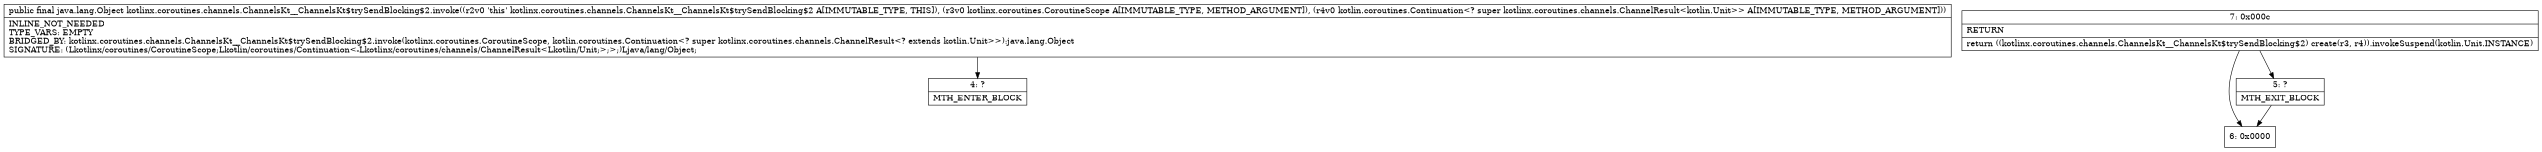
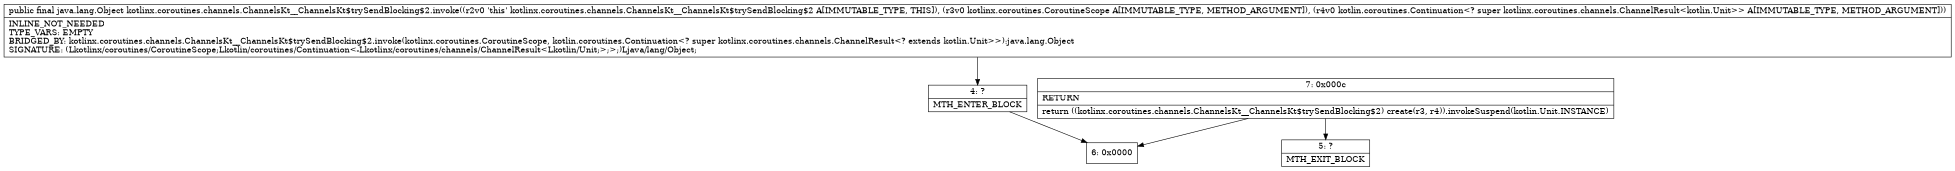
(2266, 113) -> (1046, 126)
